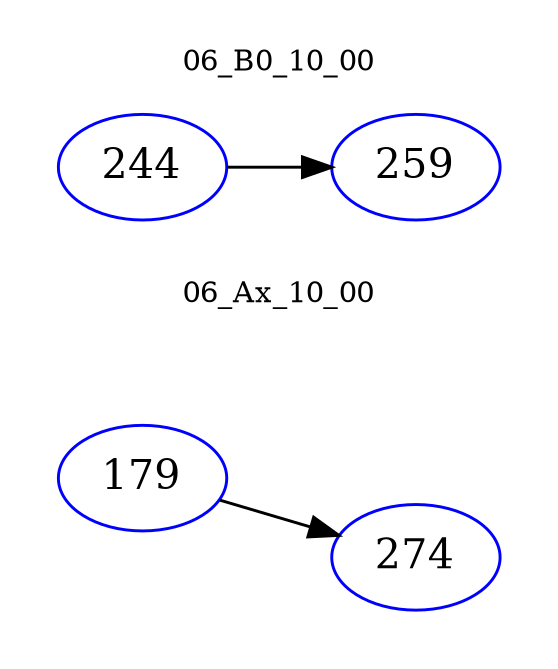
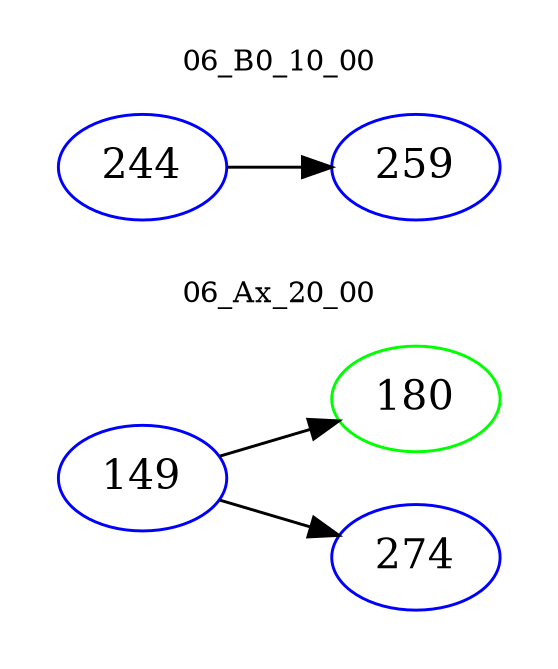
(279, 295) -> (279, 295)
none -> (416, 399)
(143, 478) -> (143, 478)
